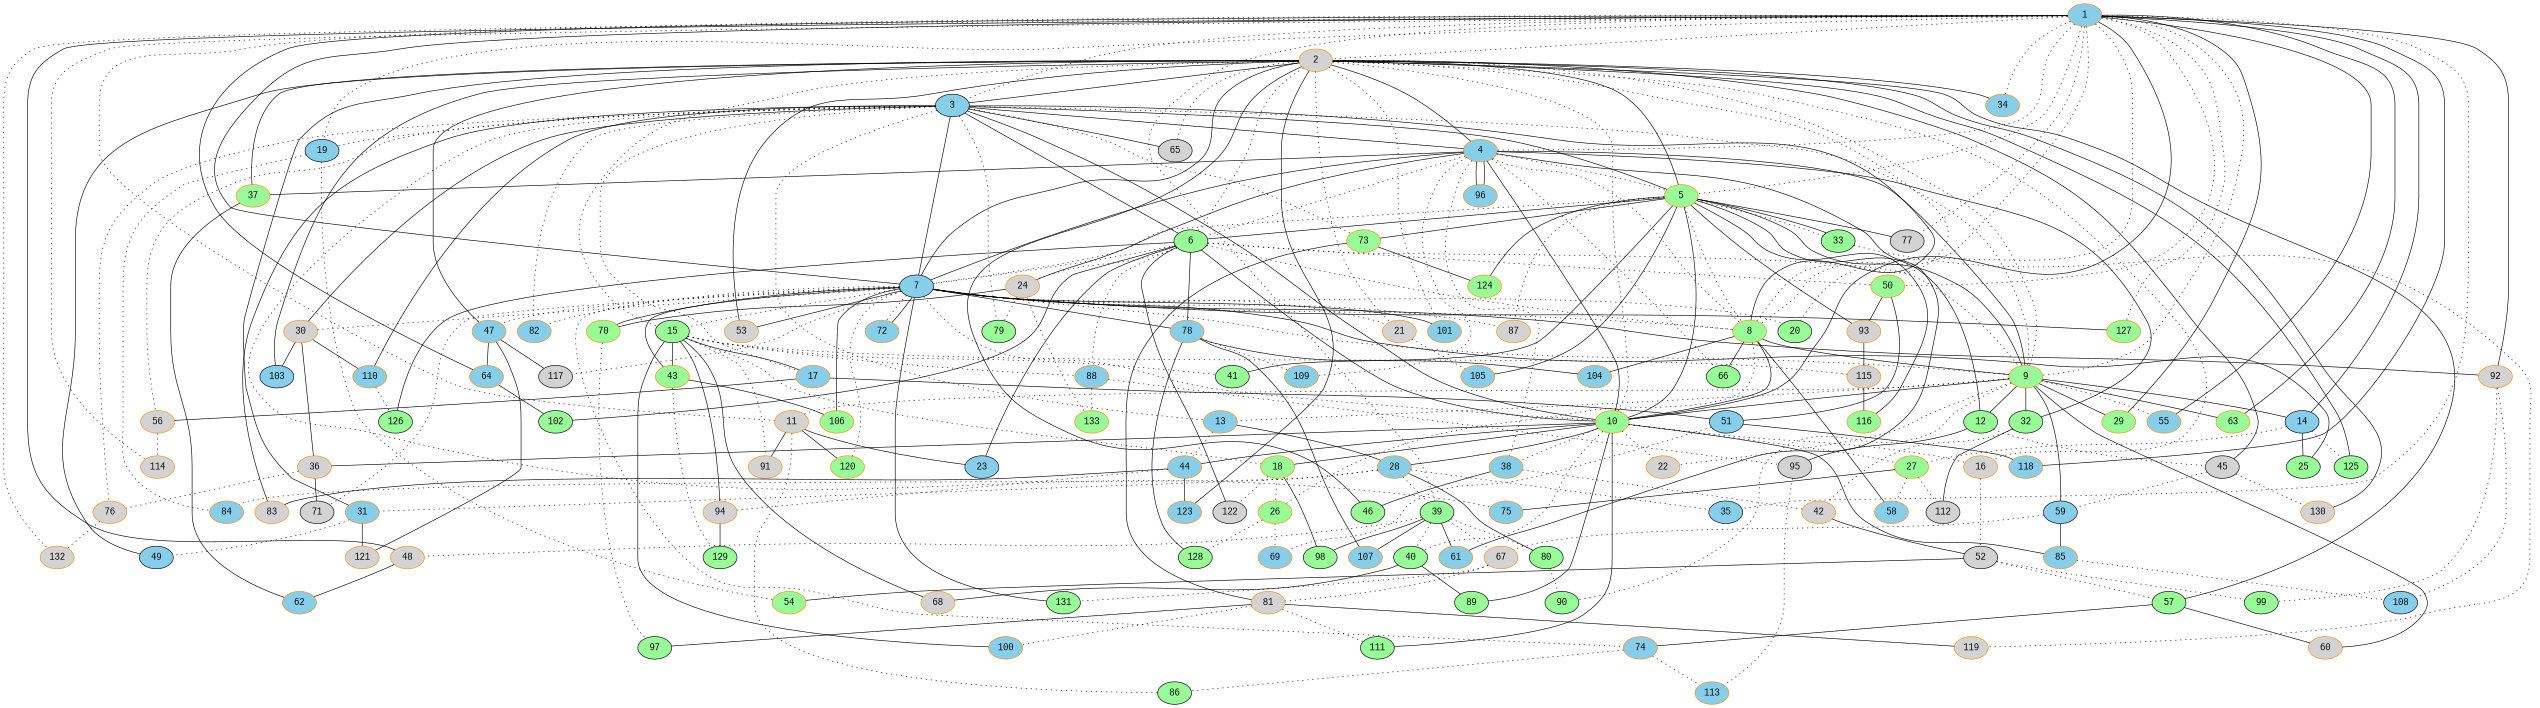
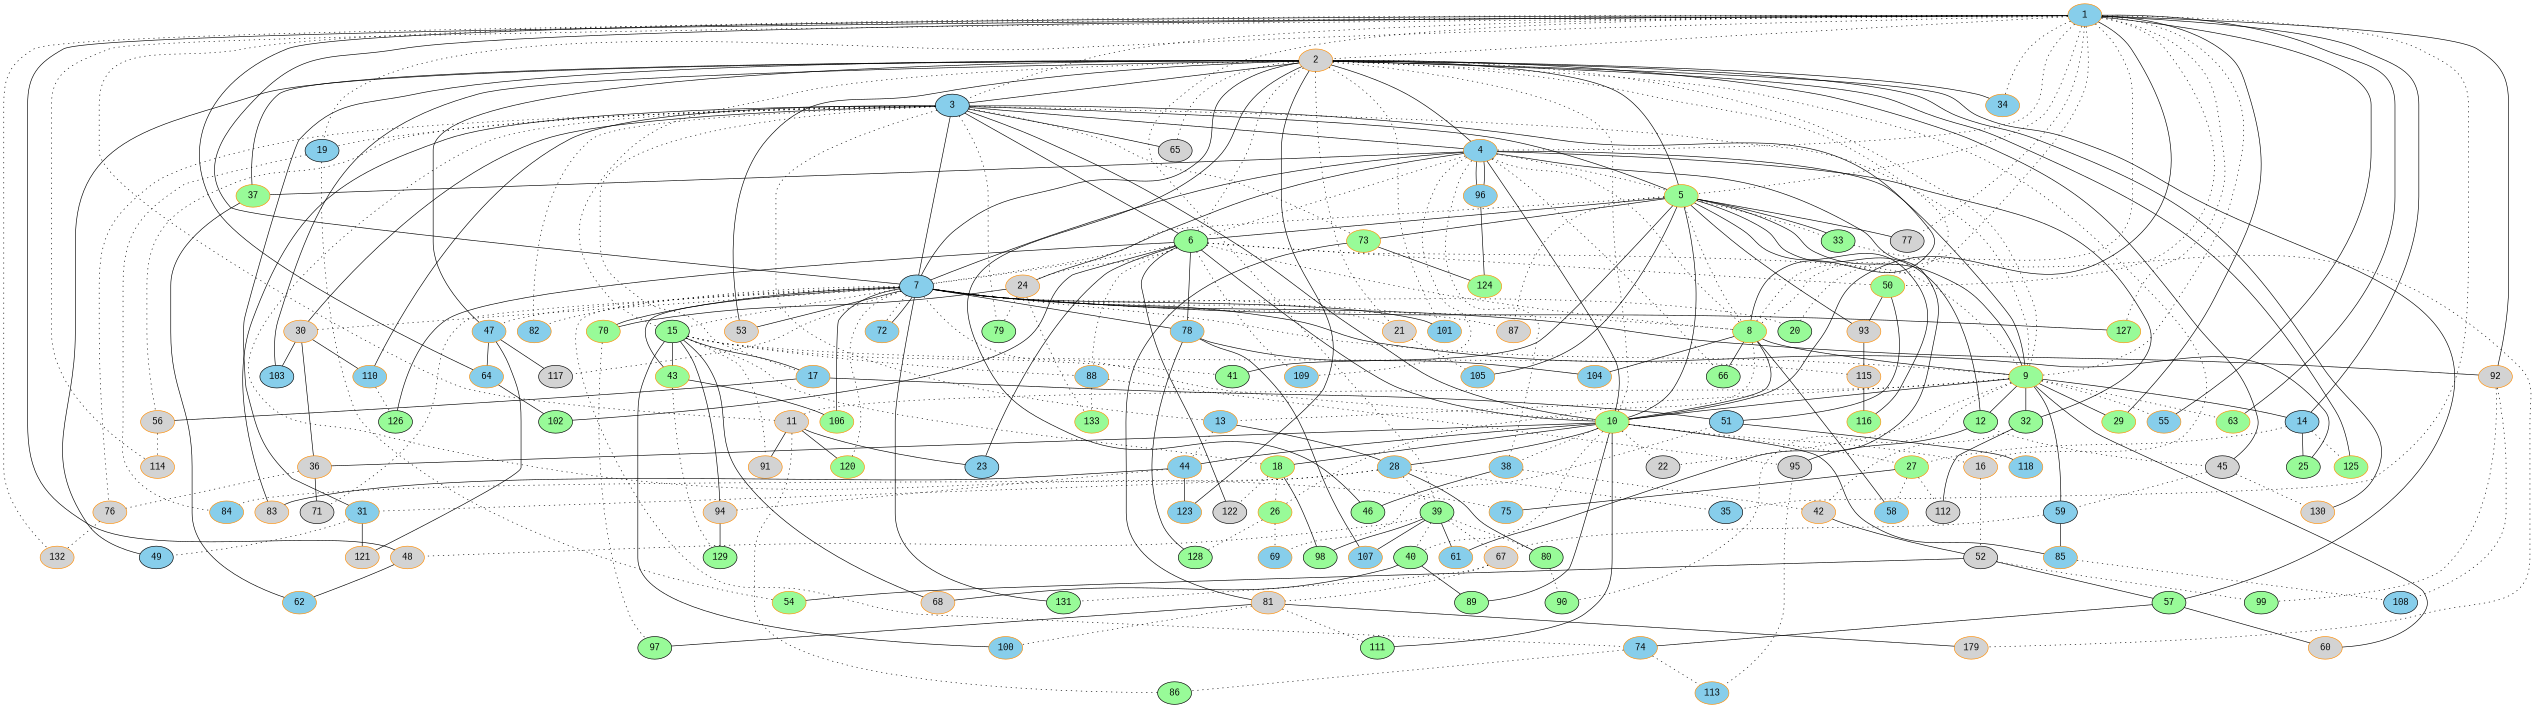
(1557, 218) -> (1482, 241)
(2444, 243) -> none
(1249, 356) -> (1240, 318)
(2130, 398) -> (2130, 398)
(1663, 467) -> (1663, 467)
(2351, 467) -> (2351, 467)
(2075, 580) -> (2075, 580)
(1971, 648) -> (1971, 648)
